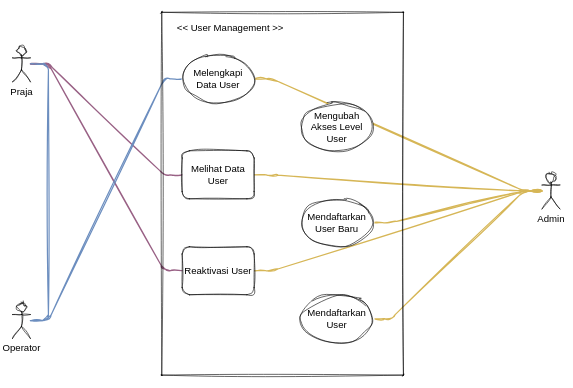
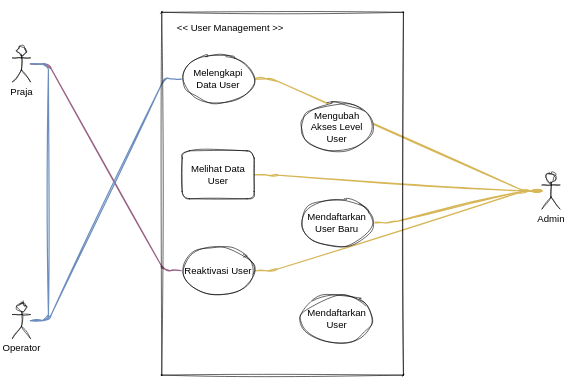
(113, 126) -> none
(451, 261) -> none
(218, 271) -> (218, 271)
